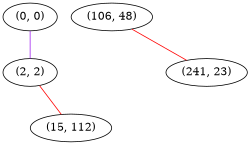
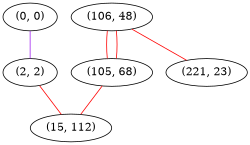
none -> (112, 72)
(207, 72) -> (207, 72)
